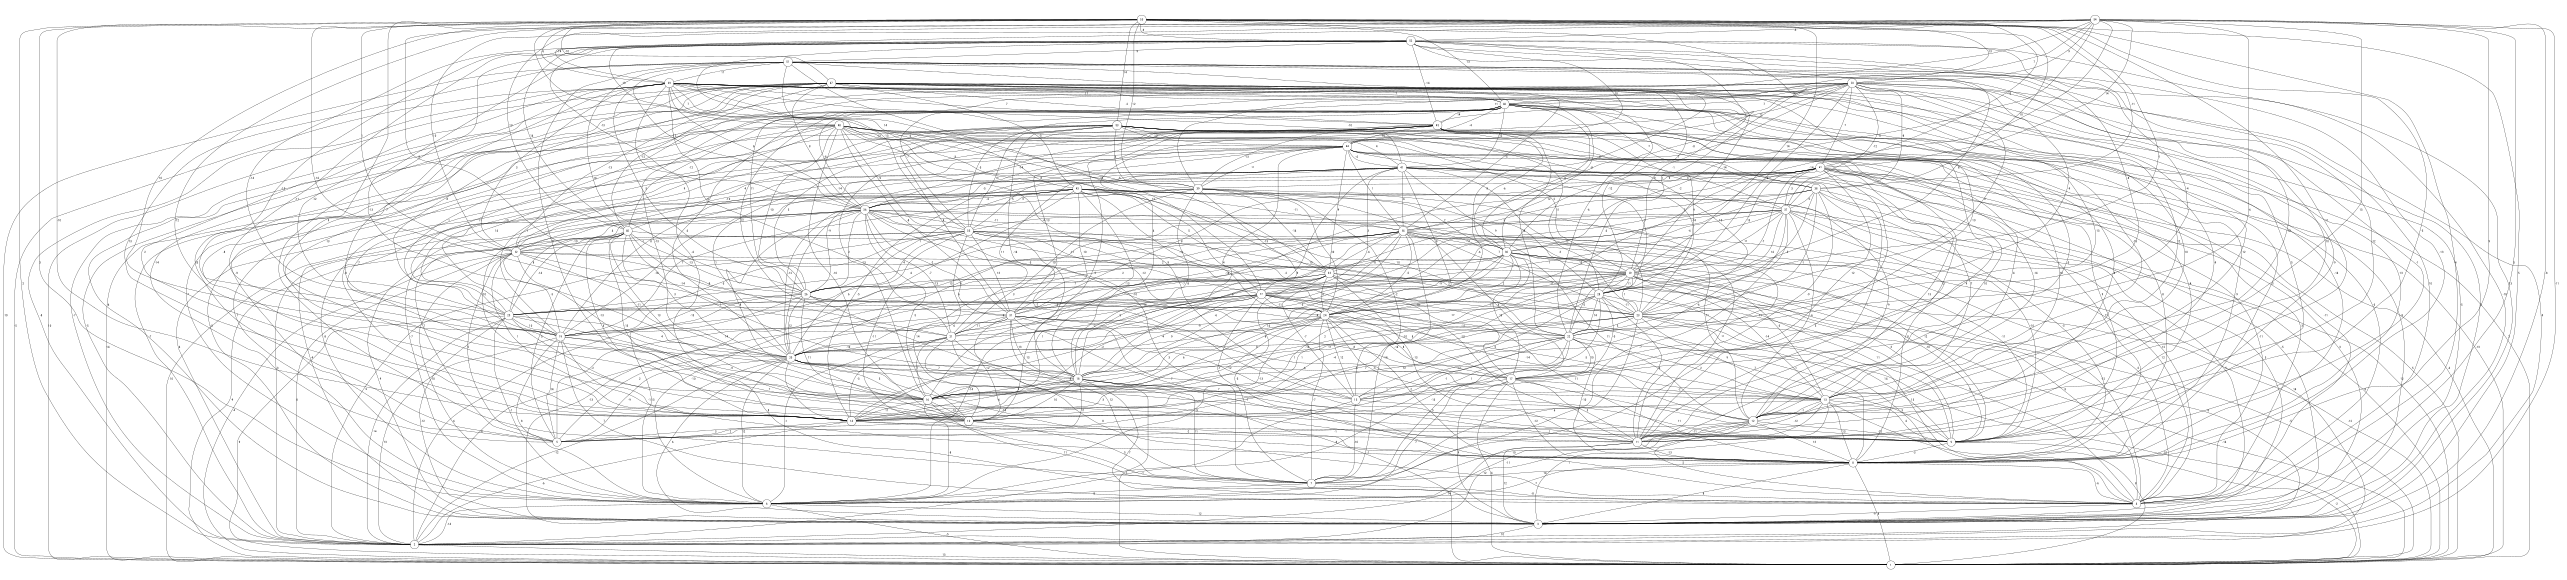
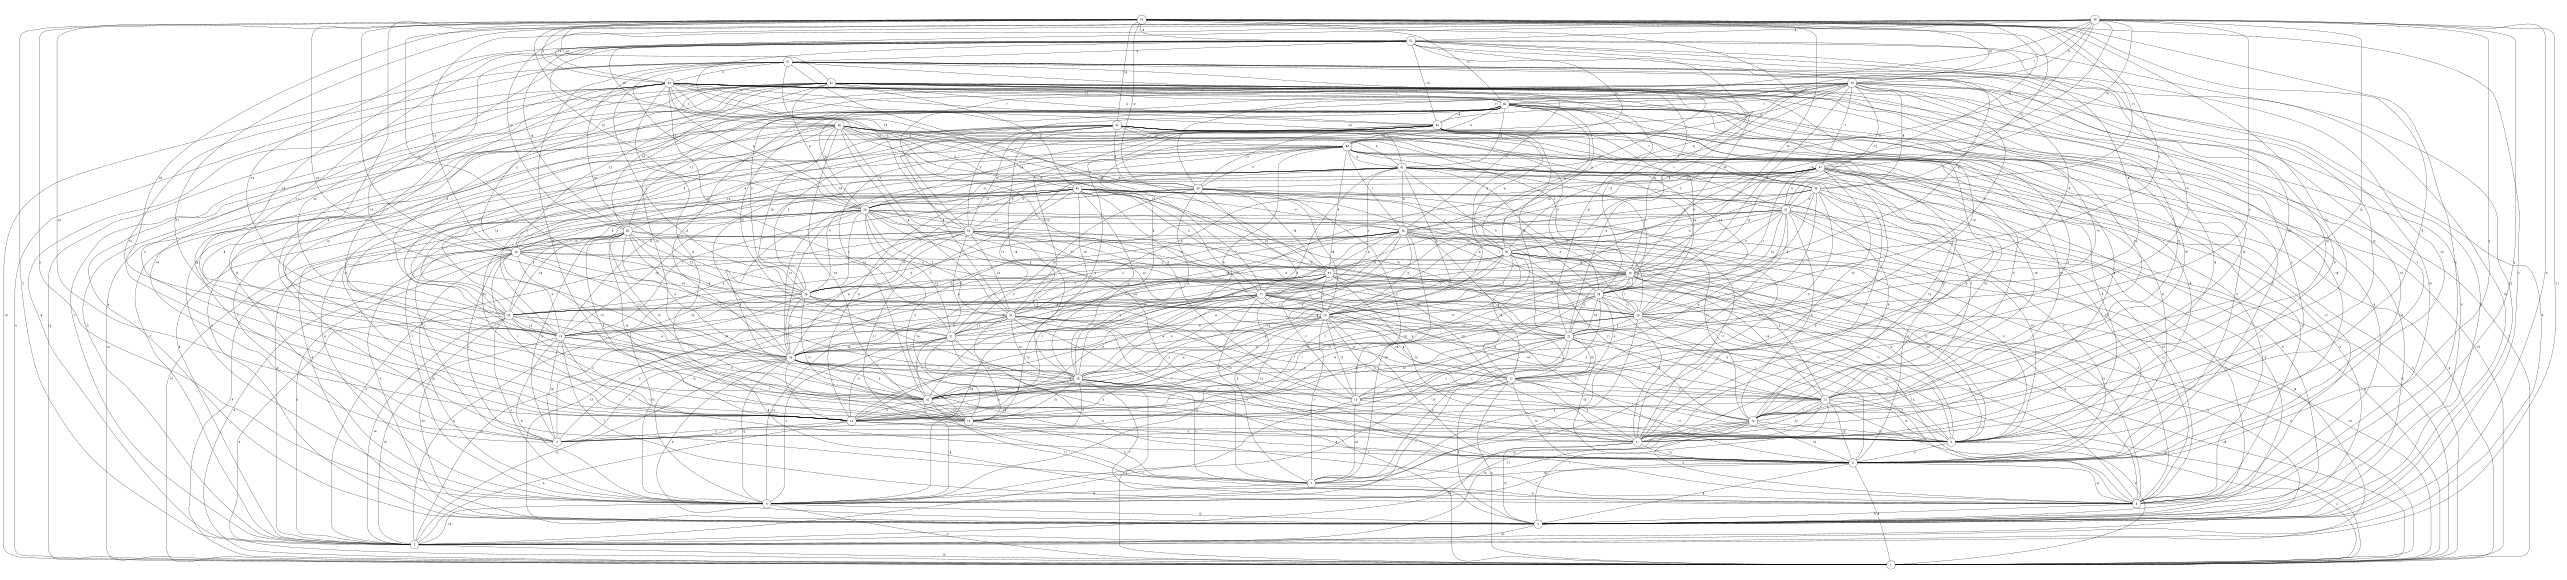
none -> (991, 276)
(1130, 440) -> (850, 342)
